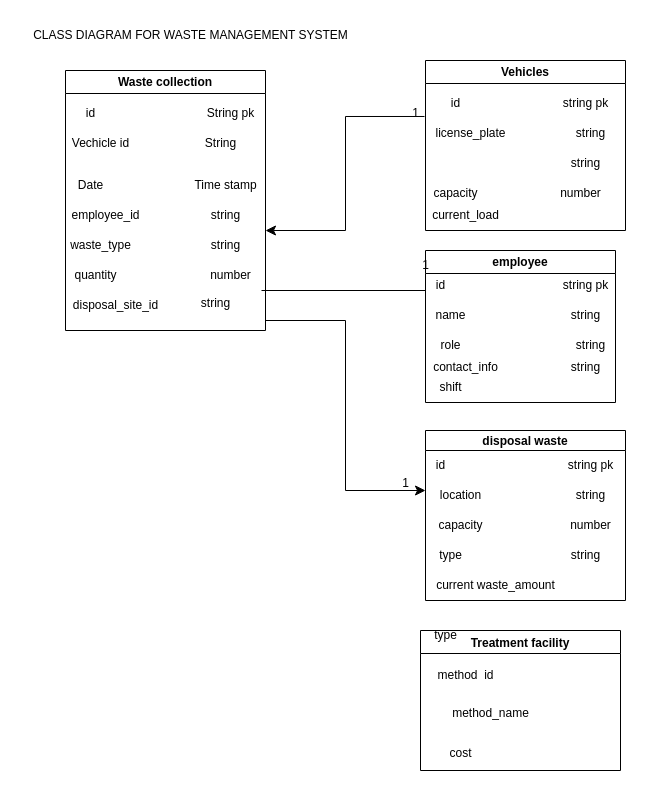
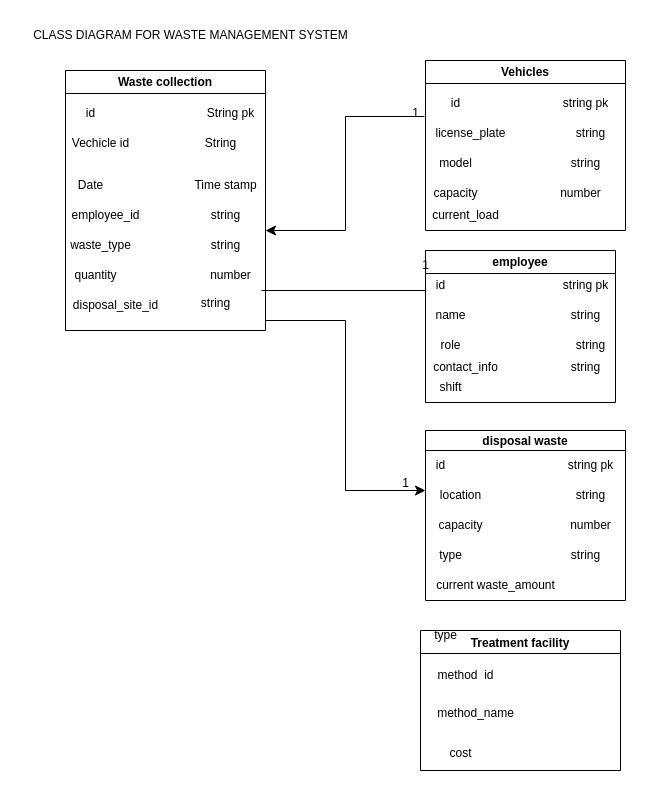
none -> (456, 164)
(491, 714) -> (476, 714)
